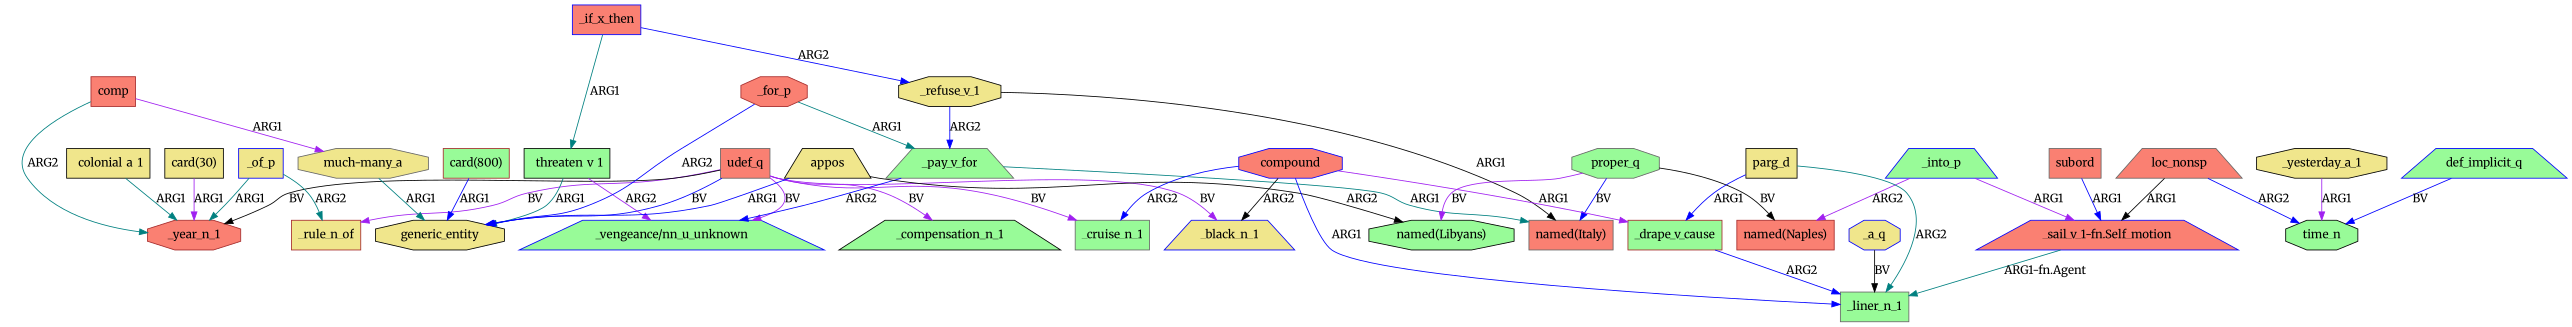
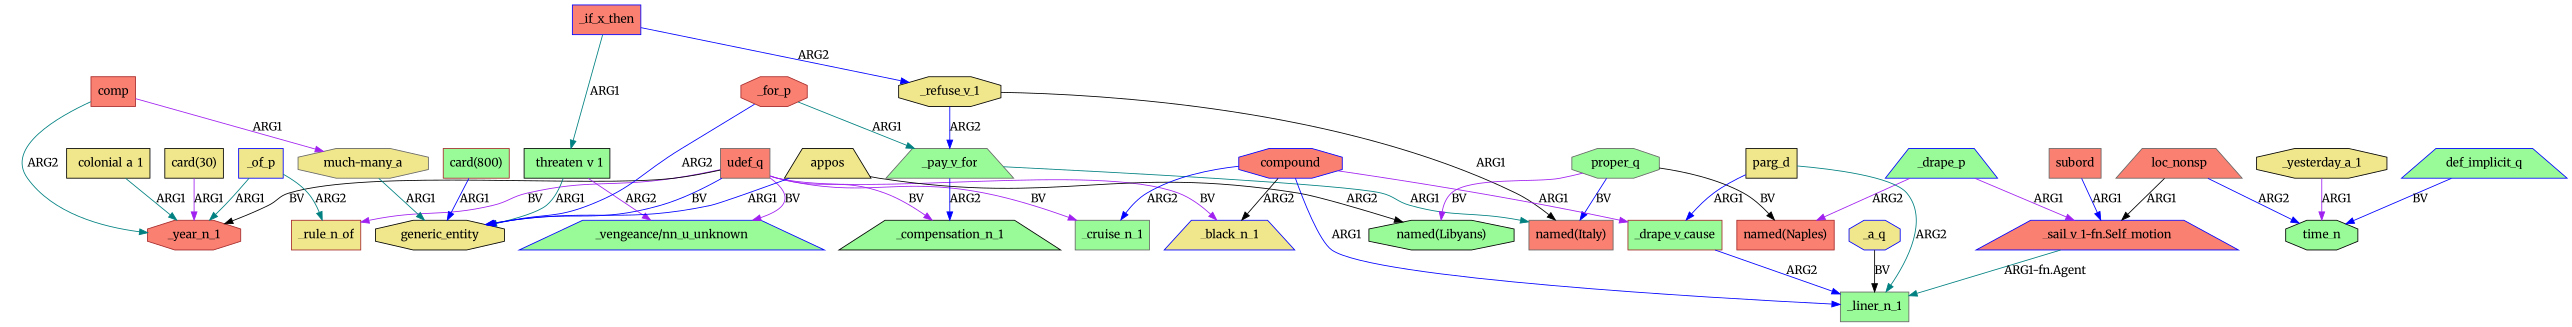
(1941, 163) -> (1941, 163)
(825, 200) -> (950, 195)
